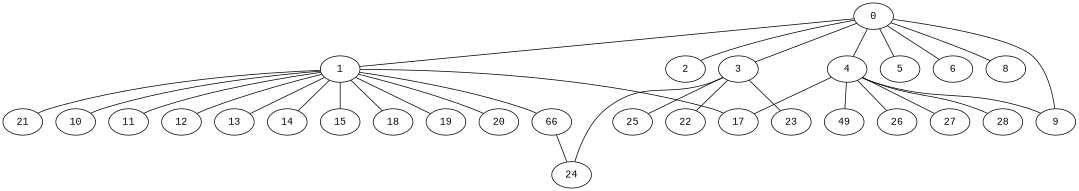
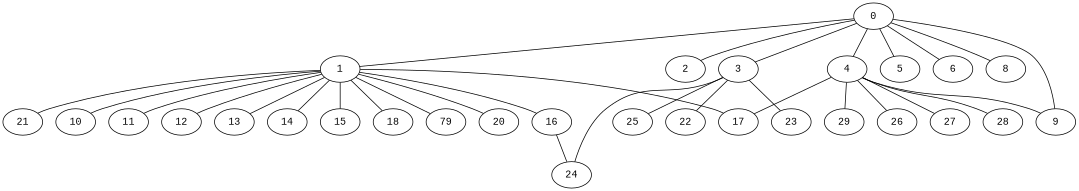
(446, 122) -> (446, 122)
(552, 122) -> (552, 122)
(844, 122) -> (844, 122)
